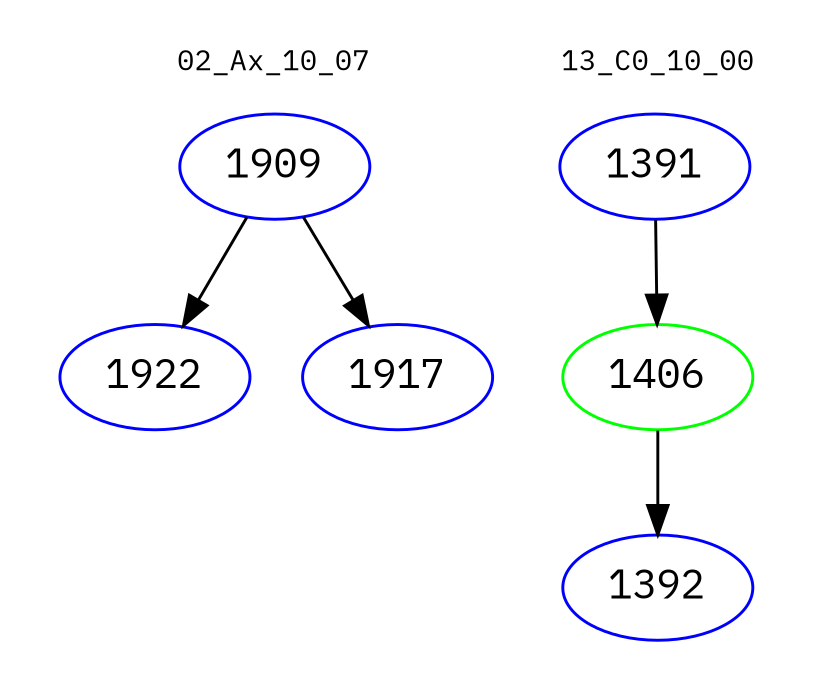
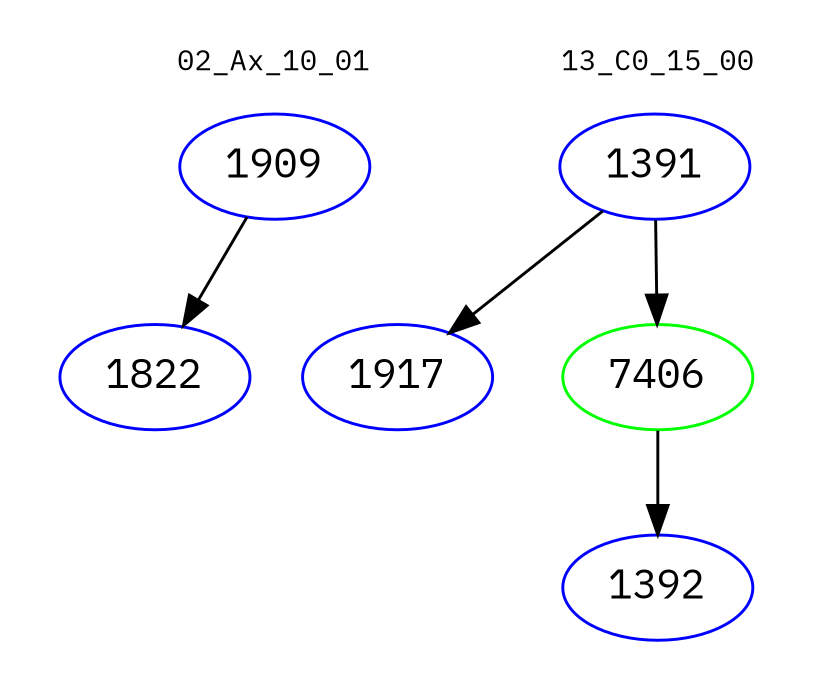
(275, 63) -> (275, 63)
(659, 63) -> (659, 63)
(328, 259) -> (557, 247)
(155, 377) -> (155, 377)
(658, 377) -> (658, 377)
